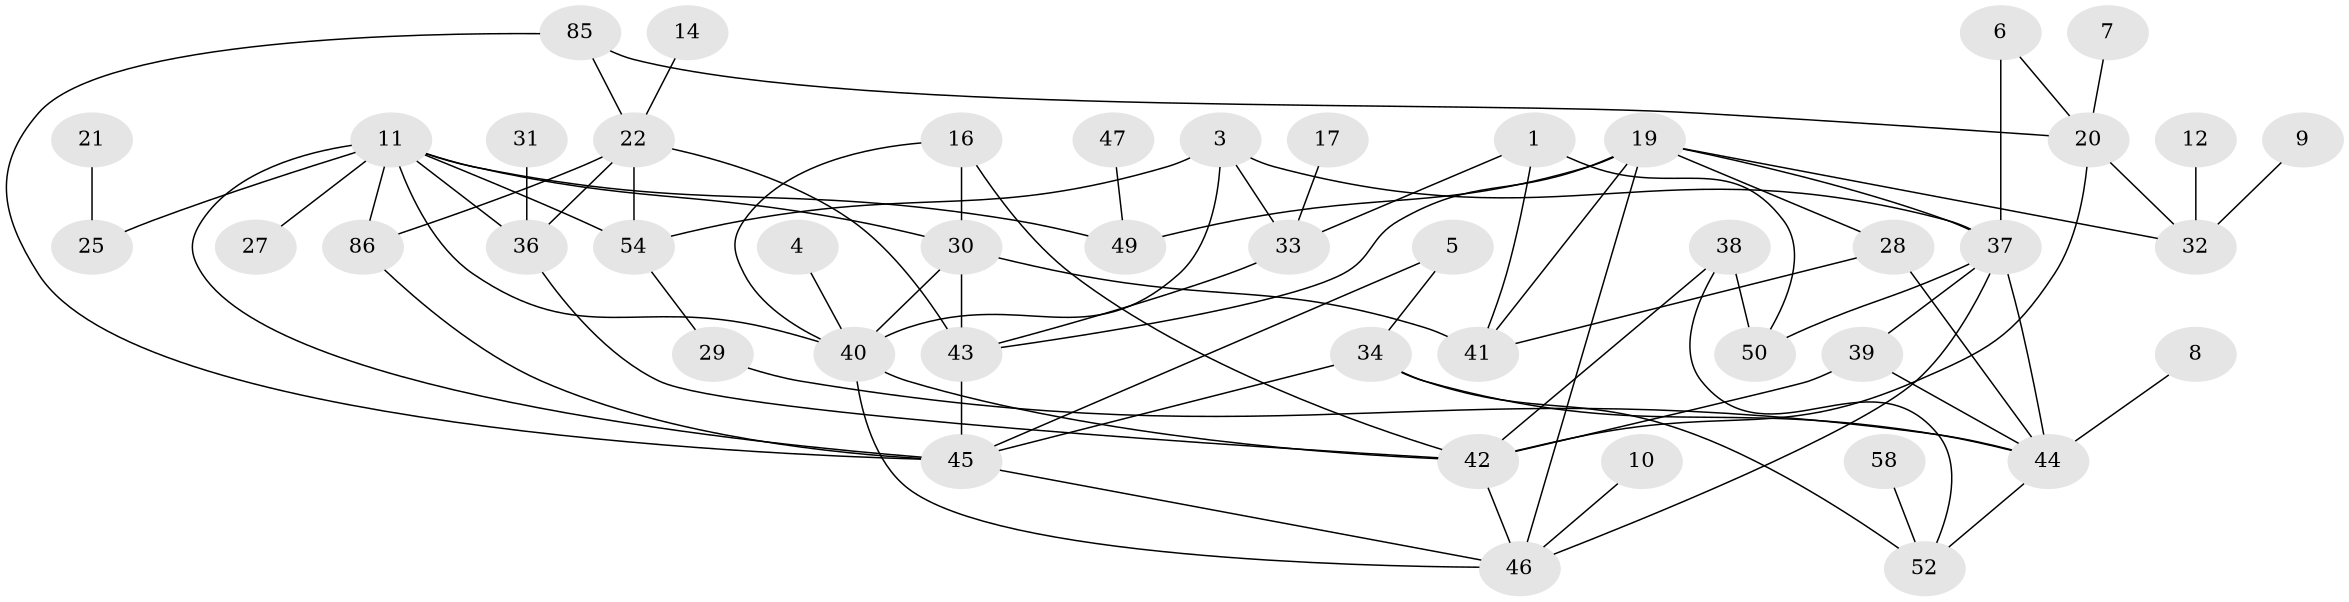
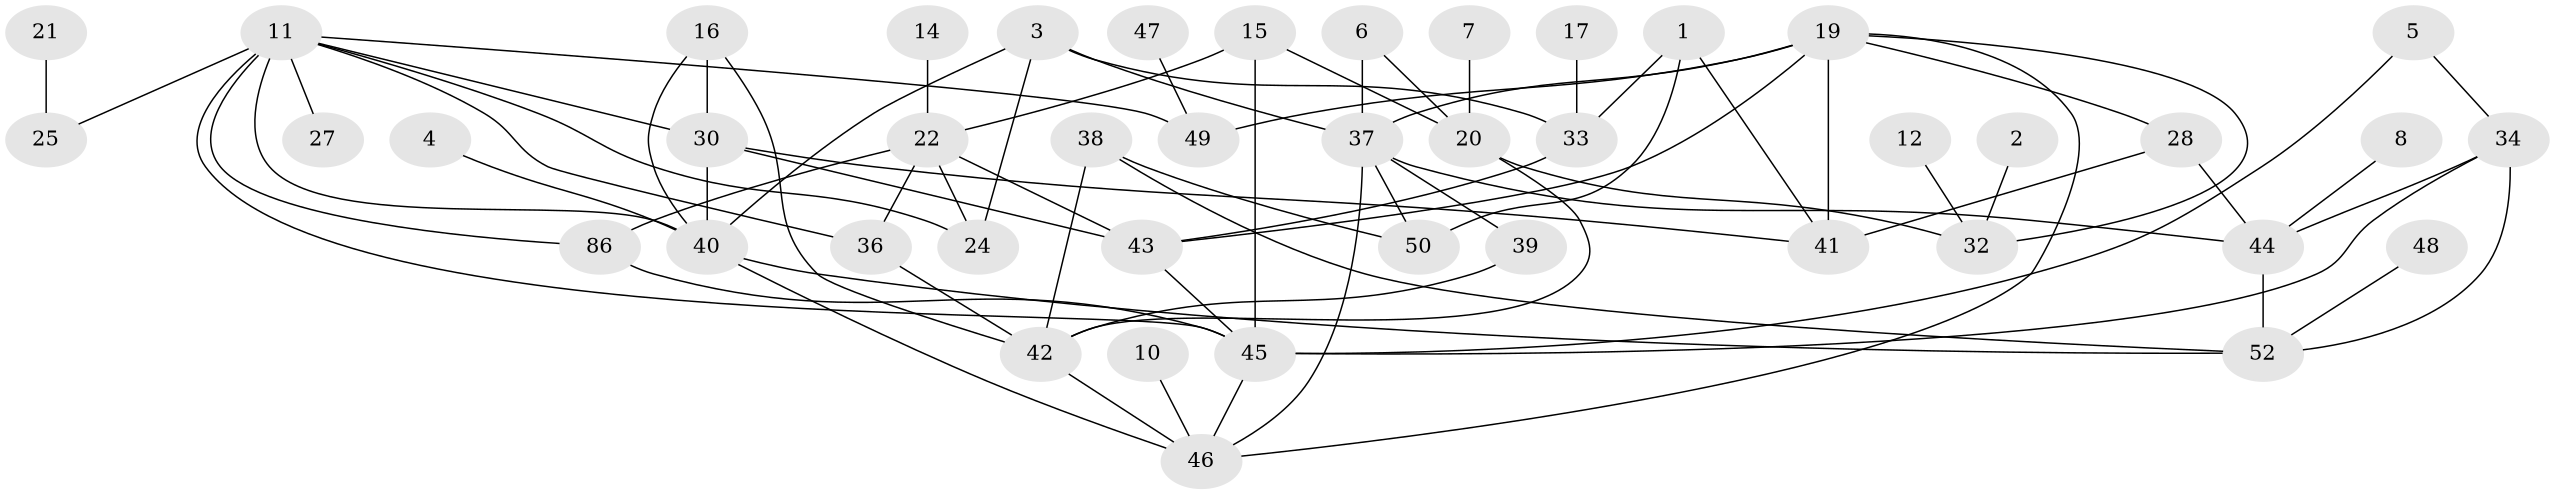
(580, 33) -> (1255, 33)
(527, 140) -> none
(2303, 140) -> (2017, 140)
(634, 247) -> (978, 247)
(713, 354) -> none
(1955, 408) -> none
(1158, 433) -> (1481, 335)
(1885, 462) -> (2427, 247)
